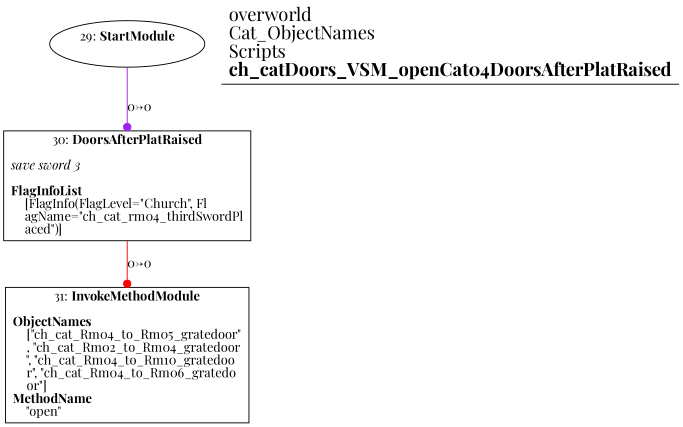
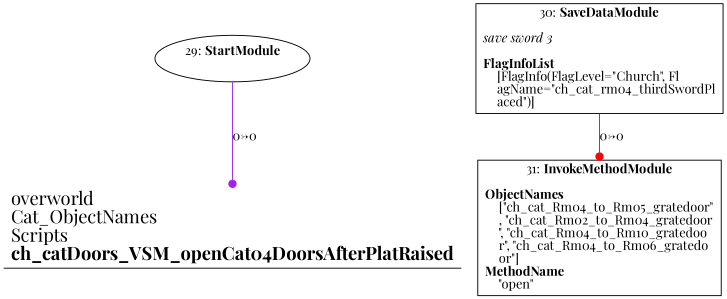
(127, 95) -> (232, 131)
(137, 140) -> (610, 13)
